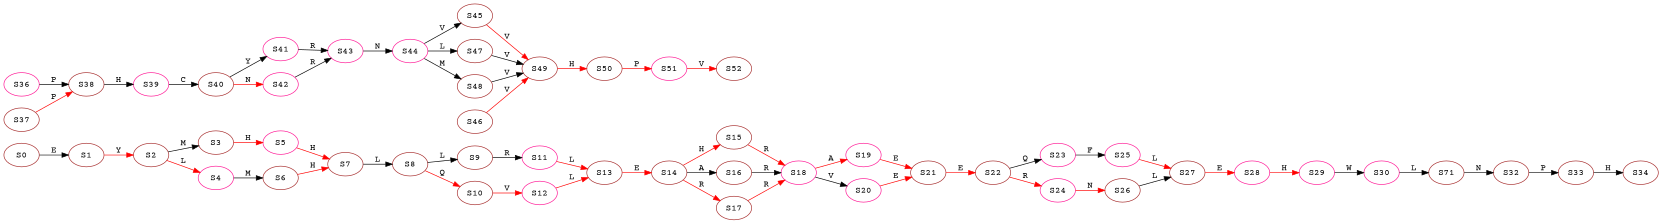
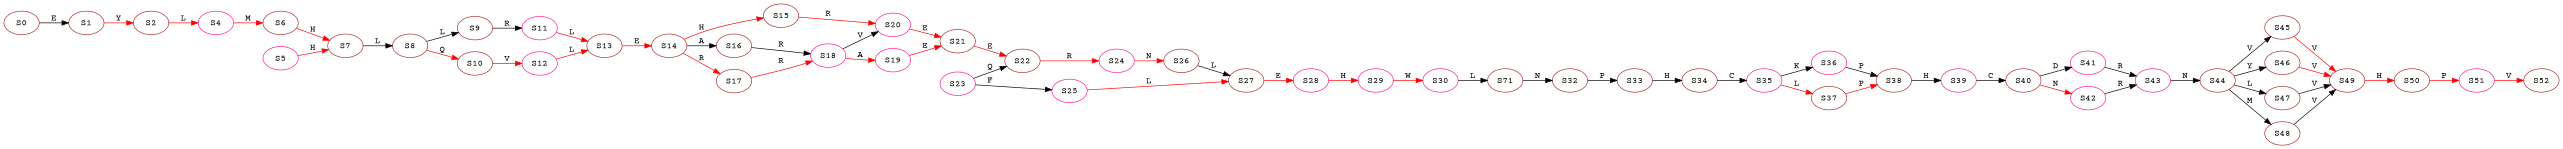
(410, 51) -> (2218, 80)
(248, 61) -> (2056, 66)
none -> (2247, 72)
none -> (1764, 80)
(216, 143) -> none
(764, 153) -> (834, 20)
(1022, 165) -> (987, 73)
(1346, 173) -> (1405, 80)
(245, 178) -> (245, 23)
